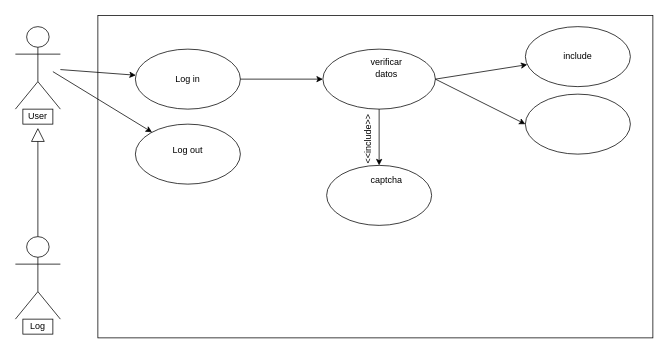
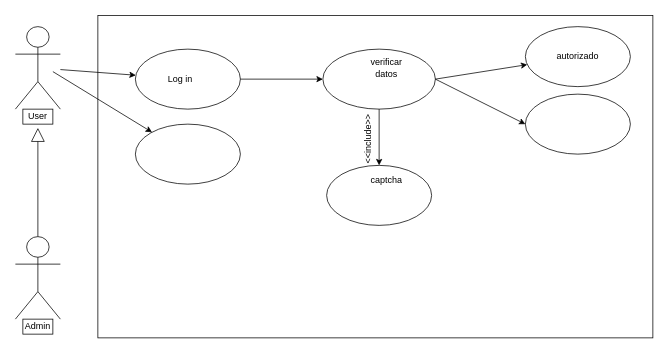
(578, 57) -> (578, 57)
(188, 79) -> (180, 79)
(188, 150) -> none
(38, 327) -> (38, 327)
